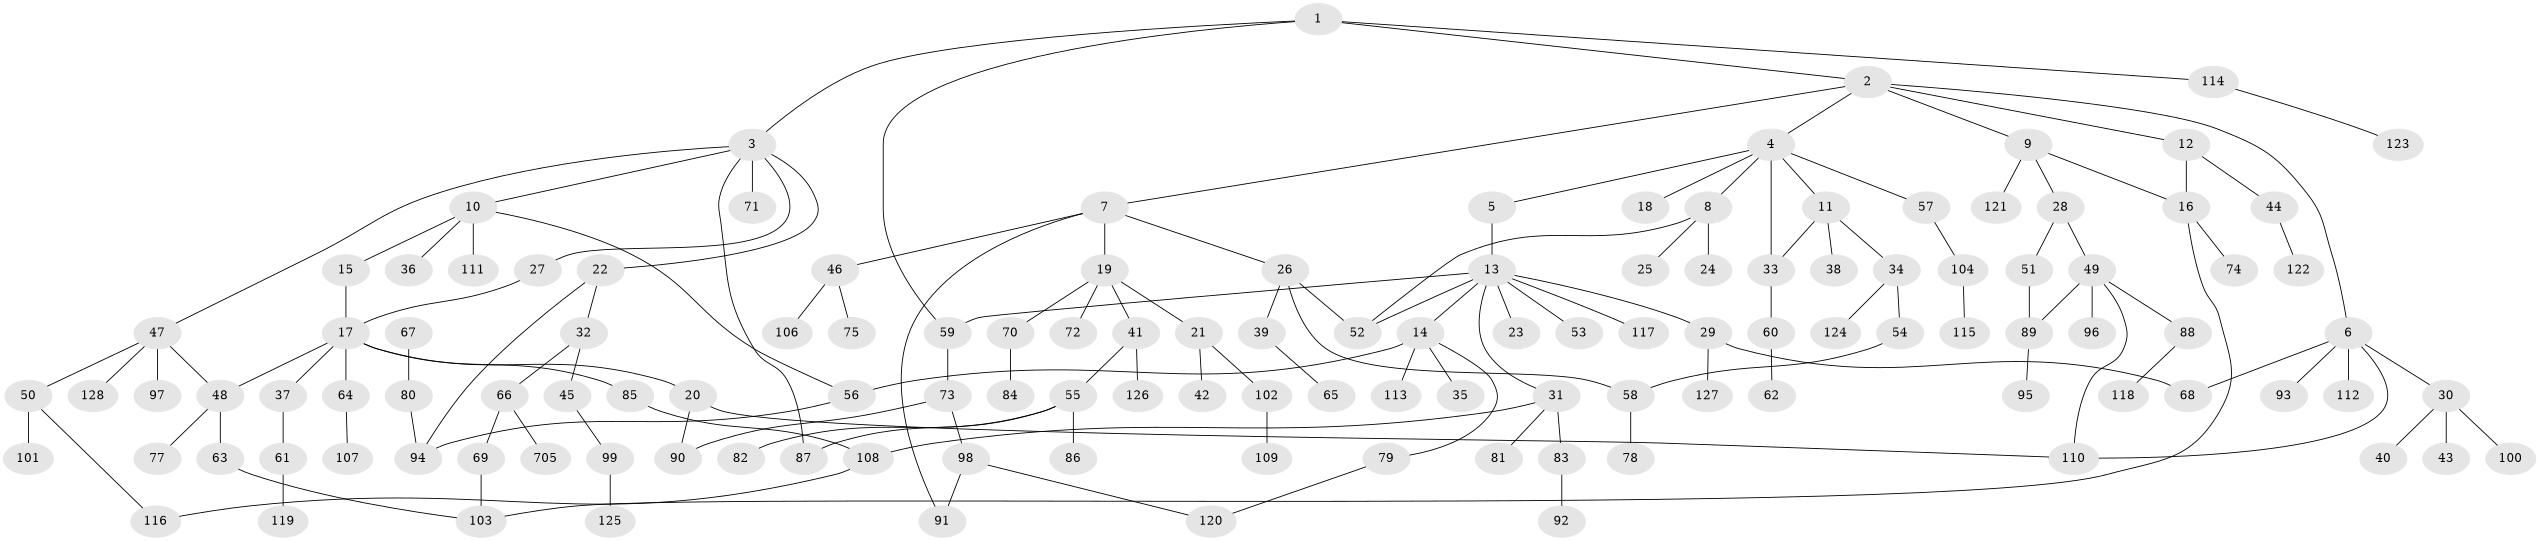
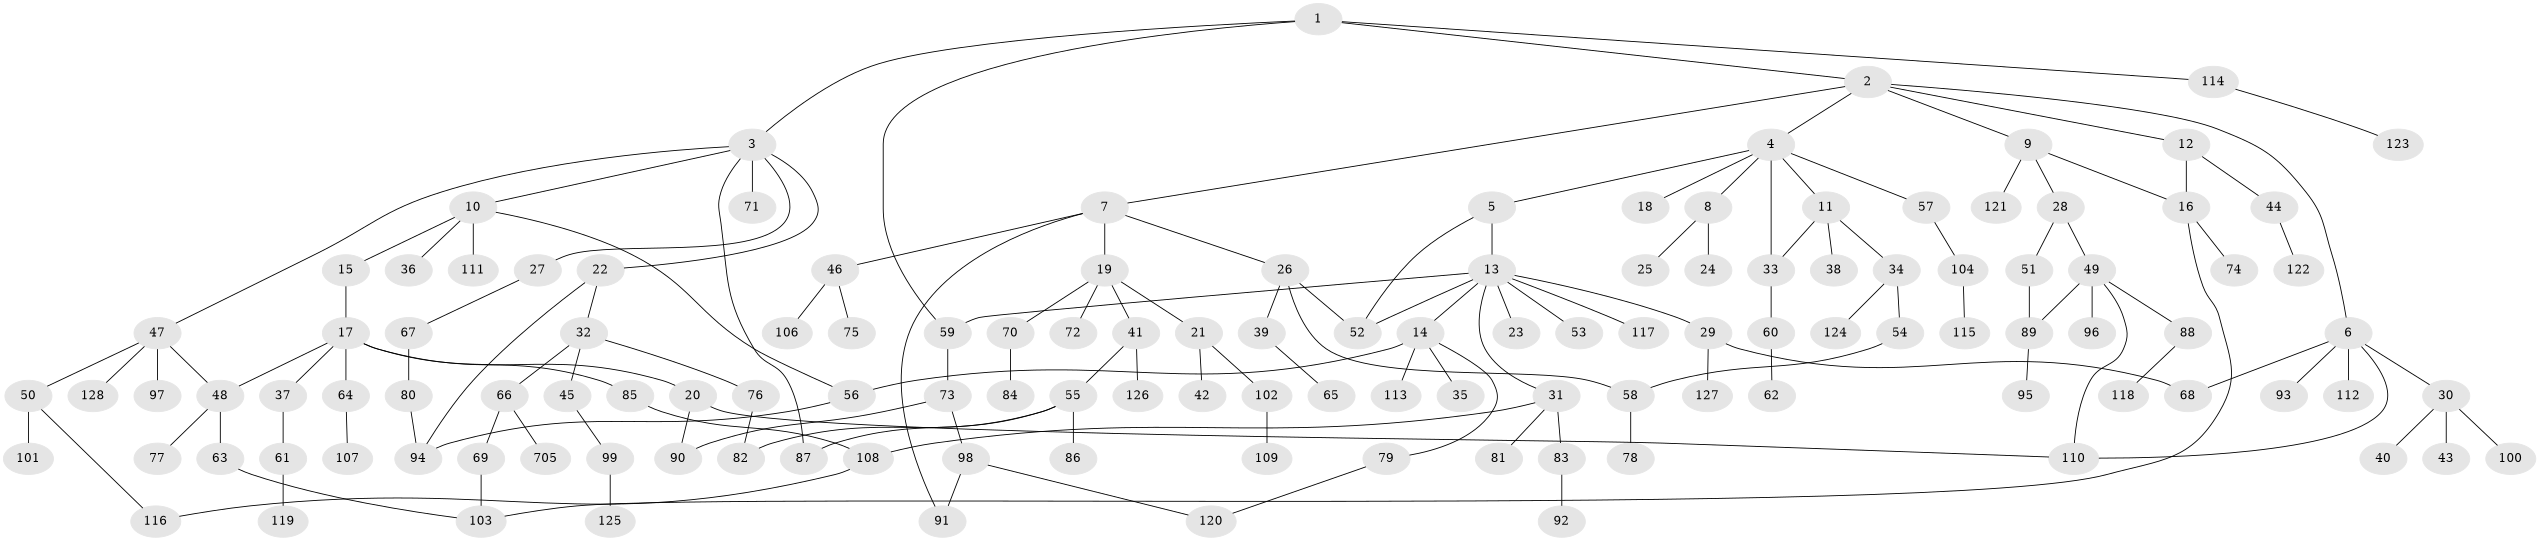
(1520, 238) -> (1412, 260)
(442, 302) -> (473, 302)
none -> (756, 396)
